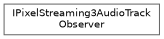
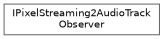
(82, 19) -> (82, 19)
